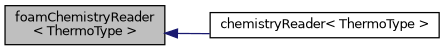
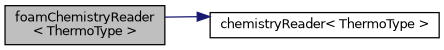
(194, 34) -> (181, 17)
